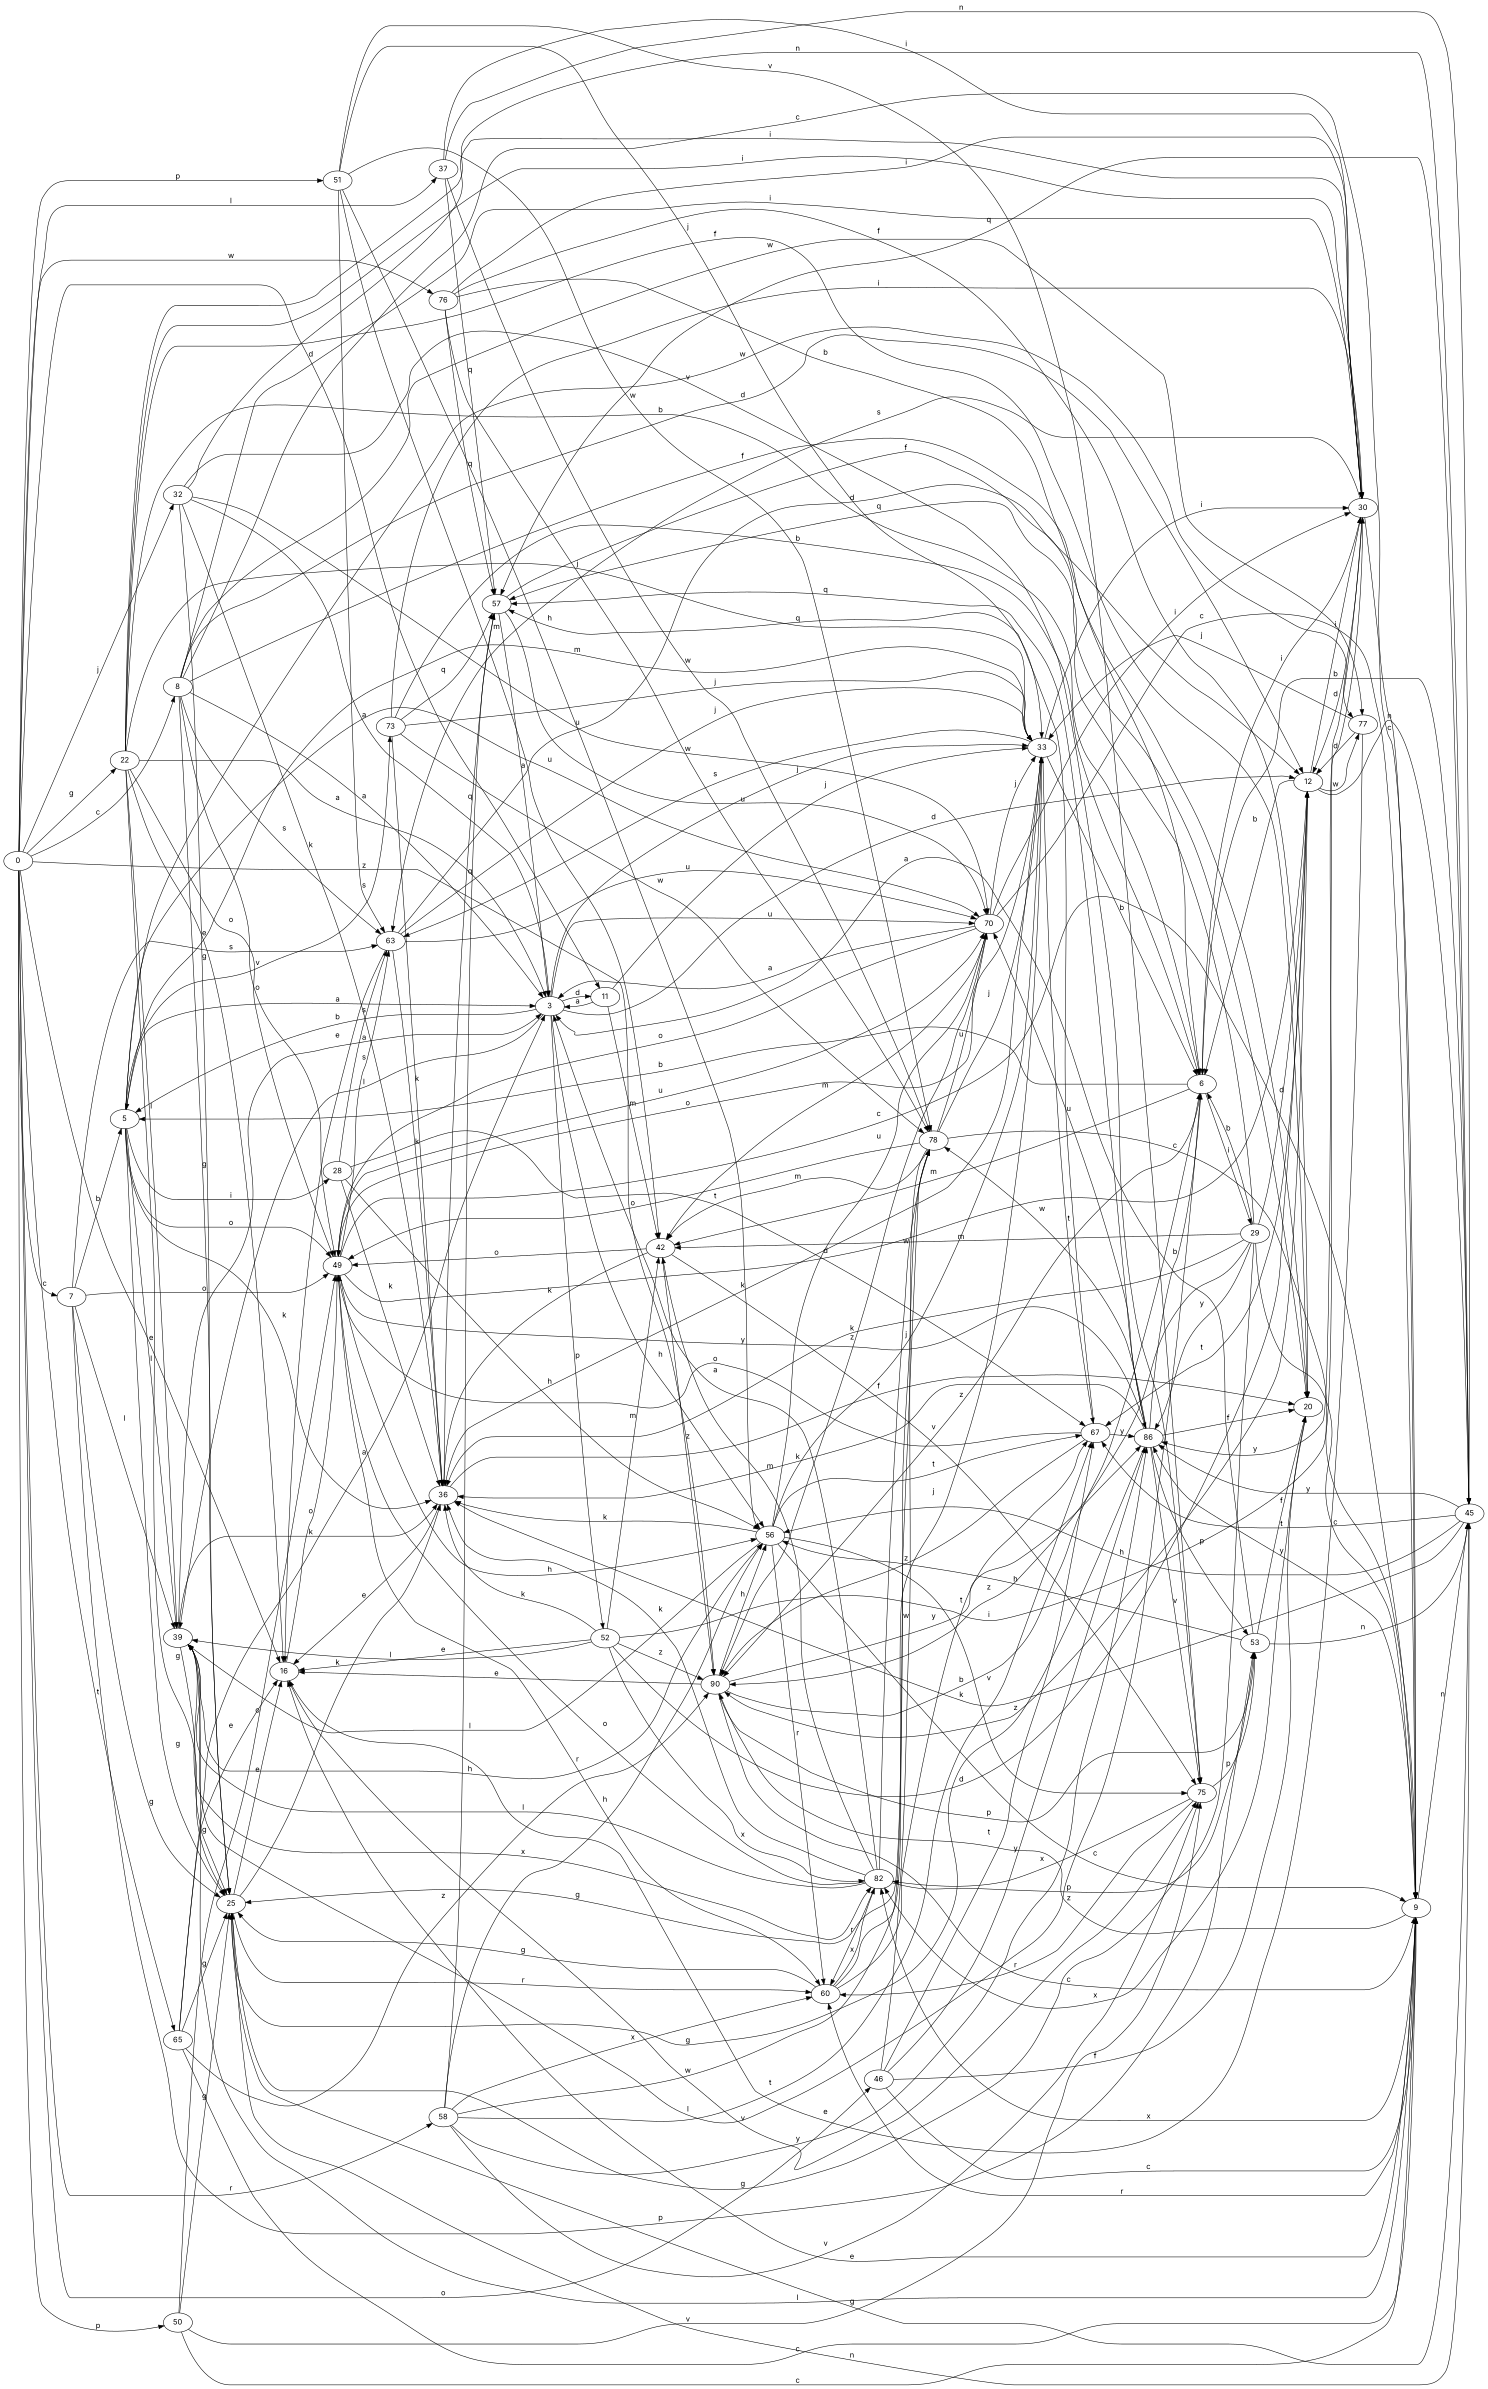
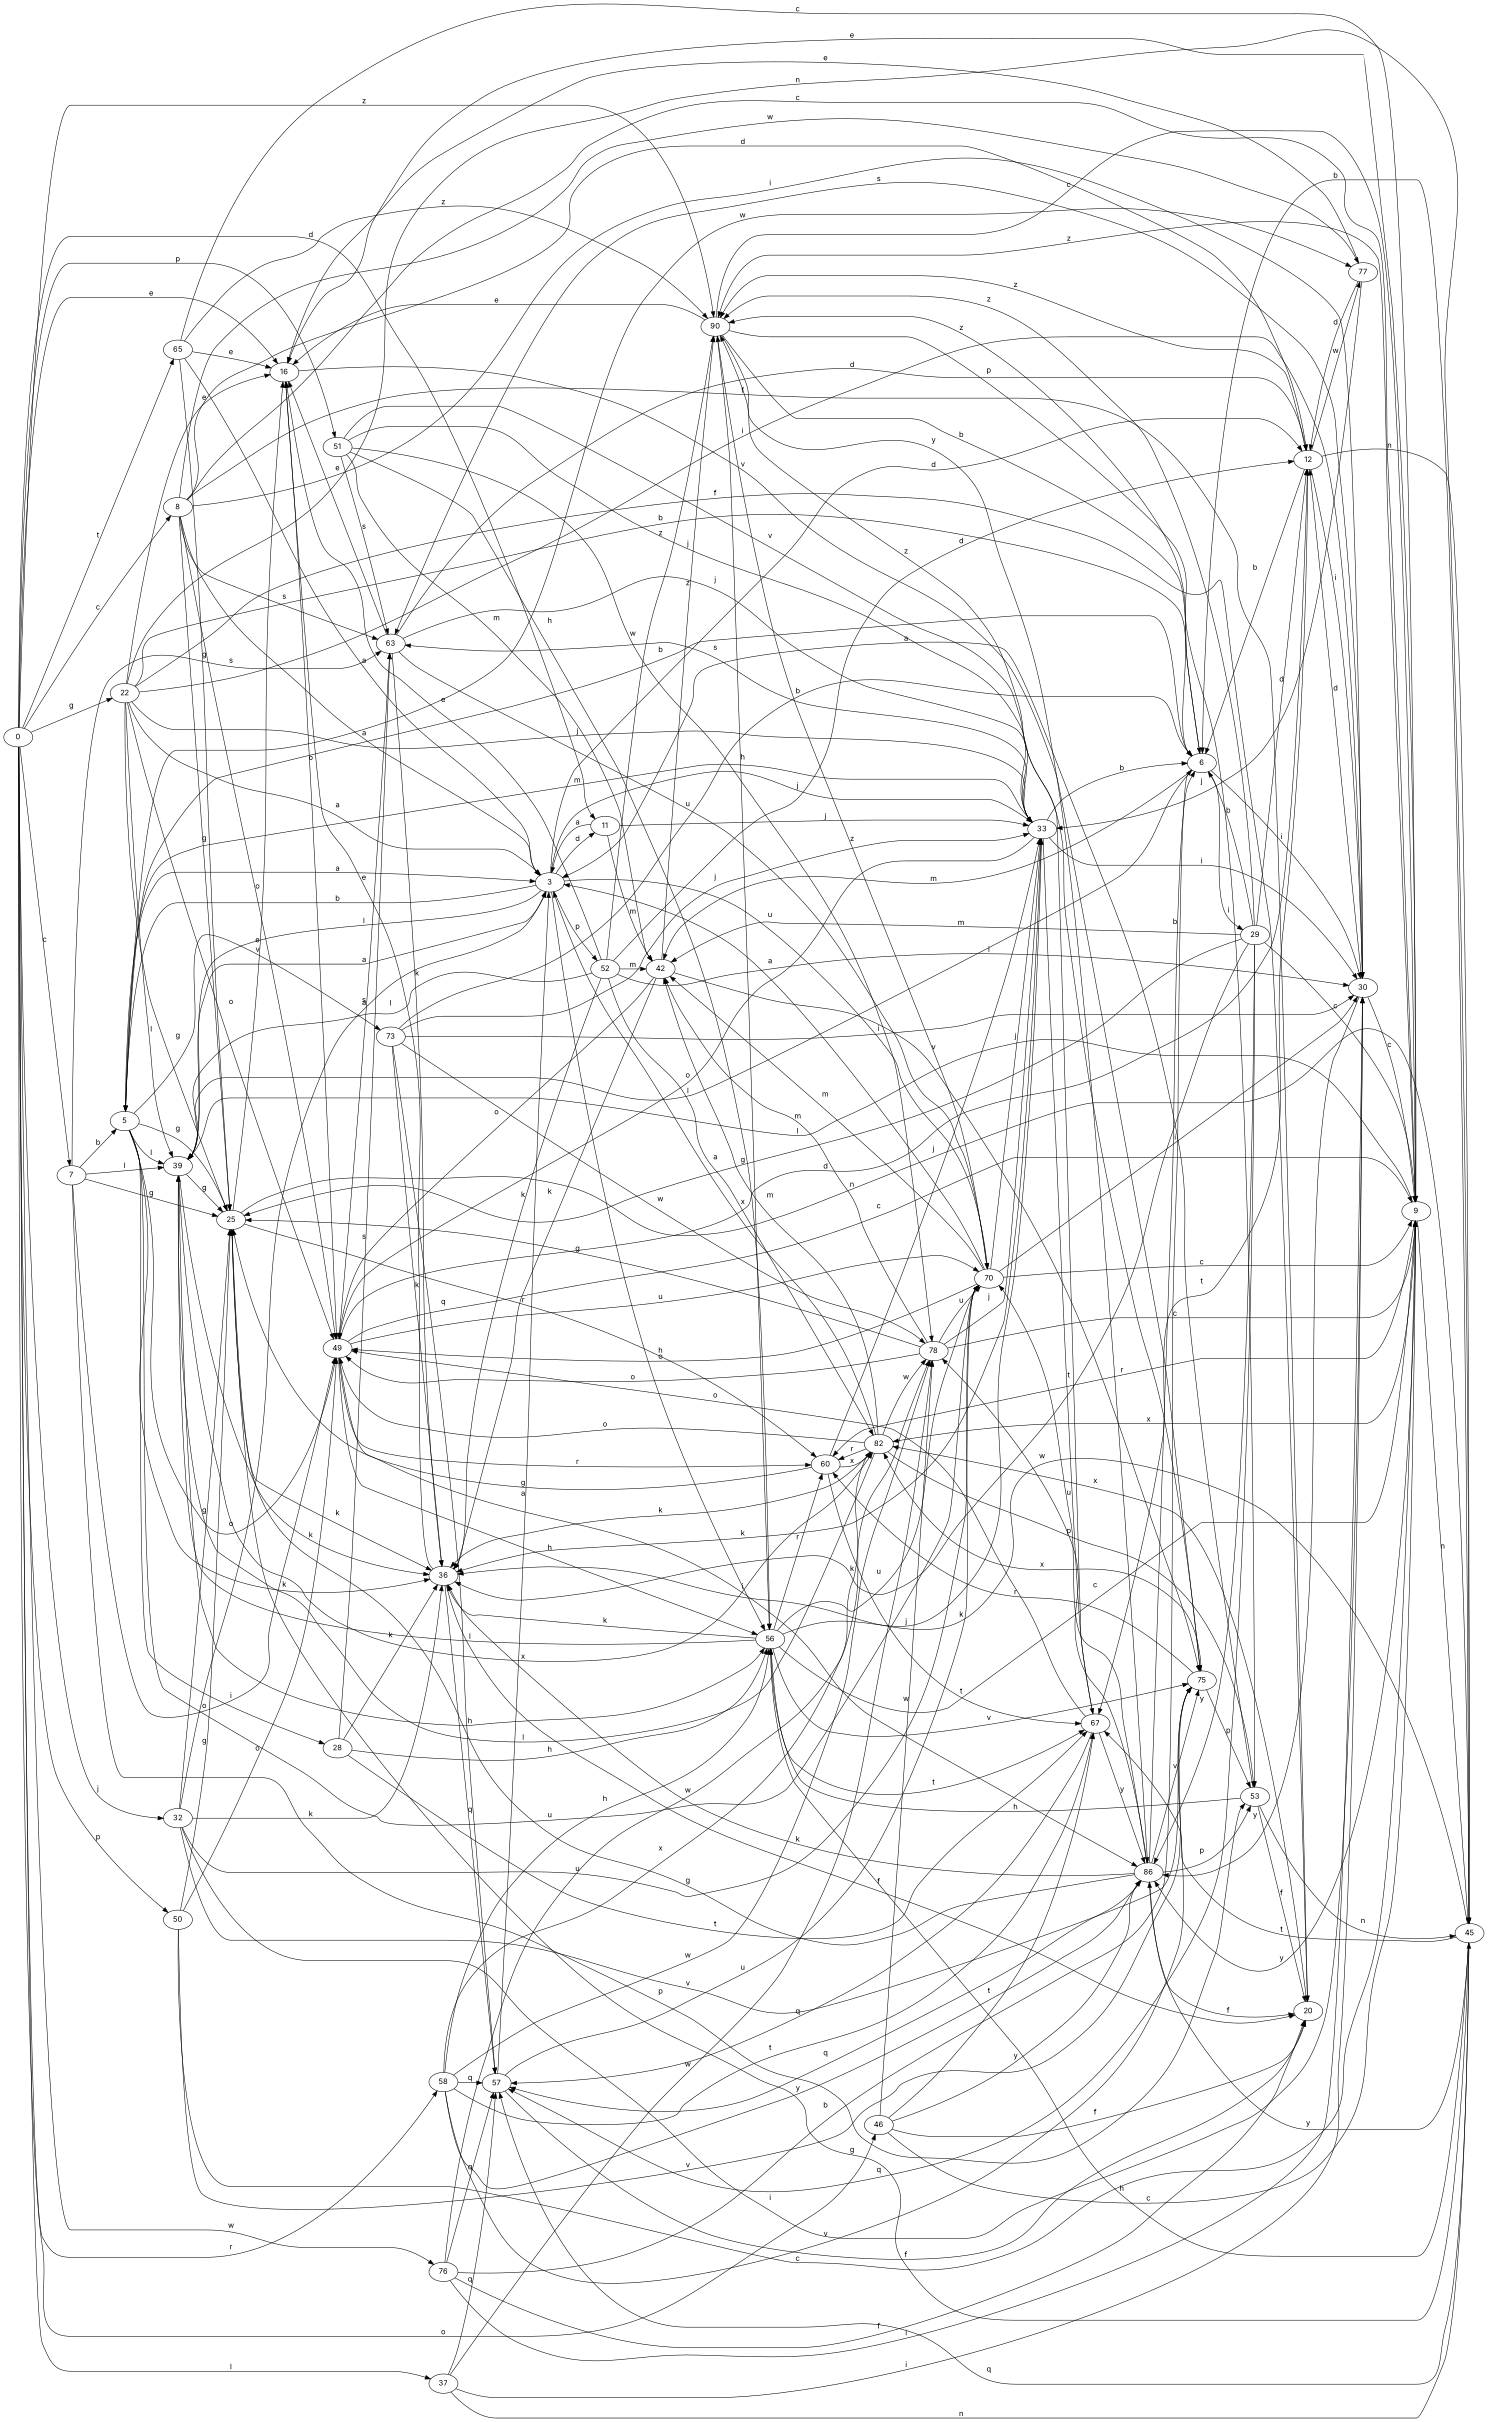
(743, 1340) -> (743, 1587)
(626, 2045) -> (692, 1840)
